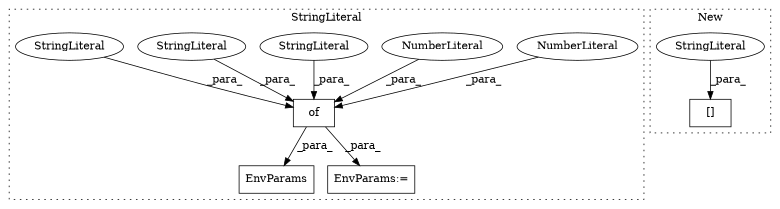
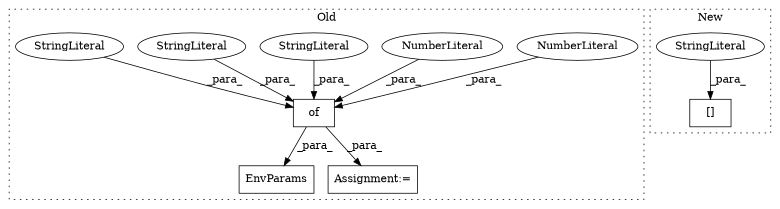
(327, 18) -> (327, 18)
(371, 180) -> (373, 180)
